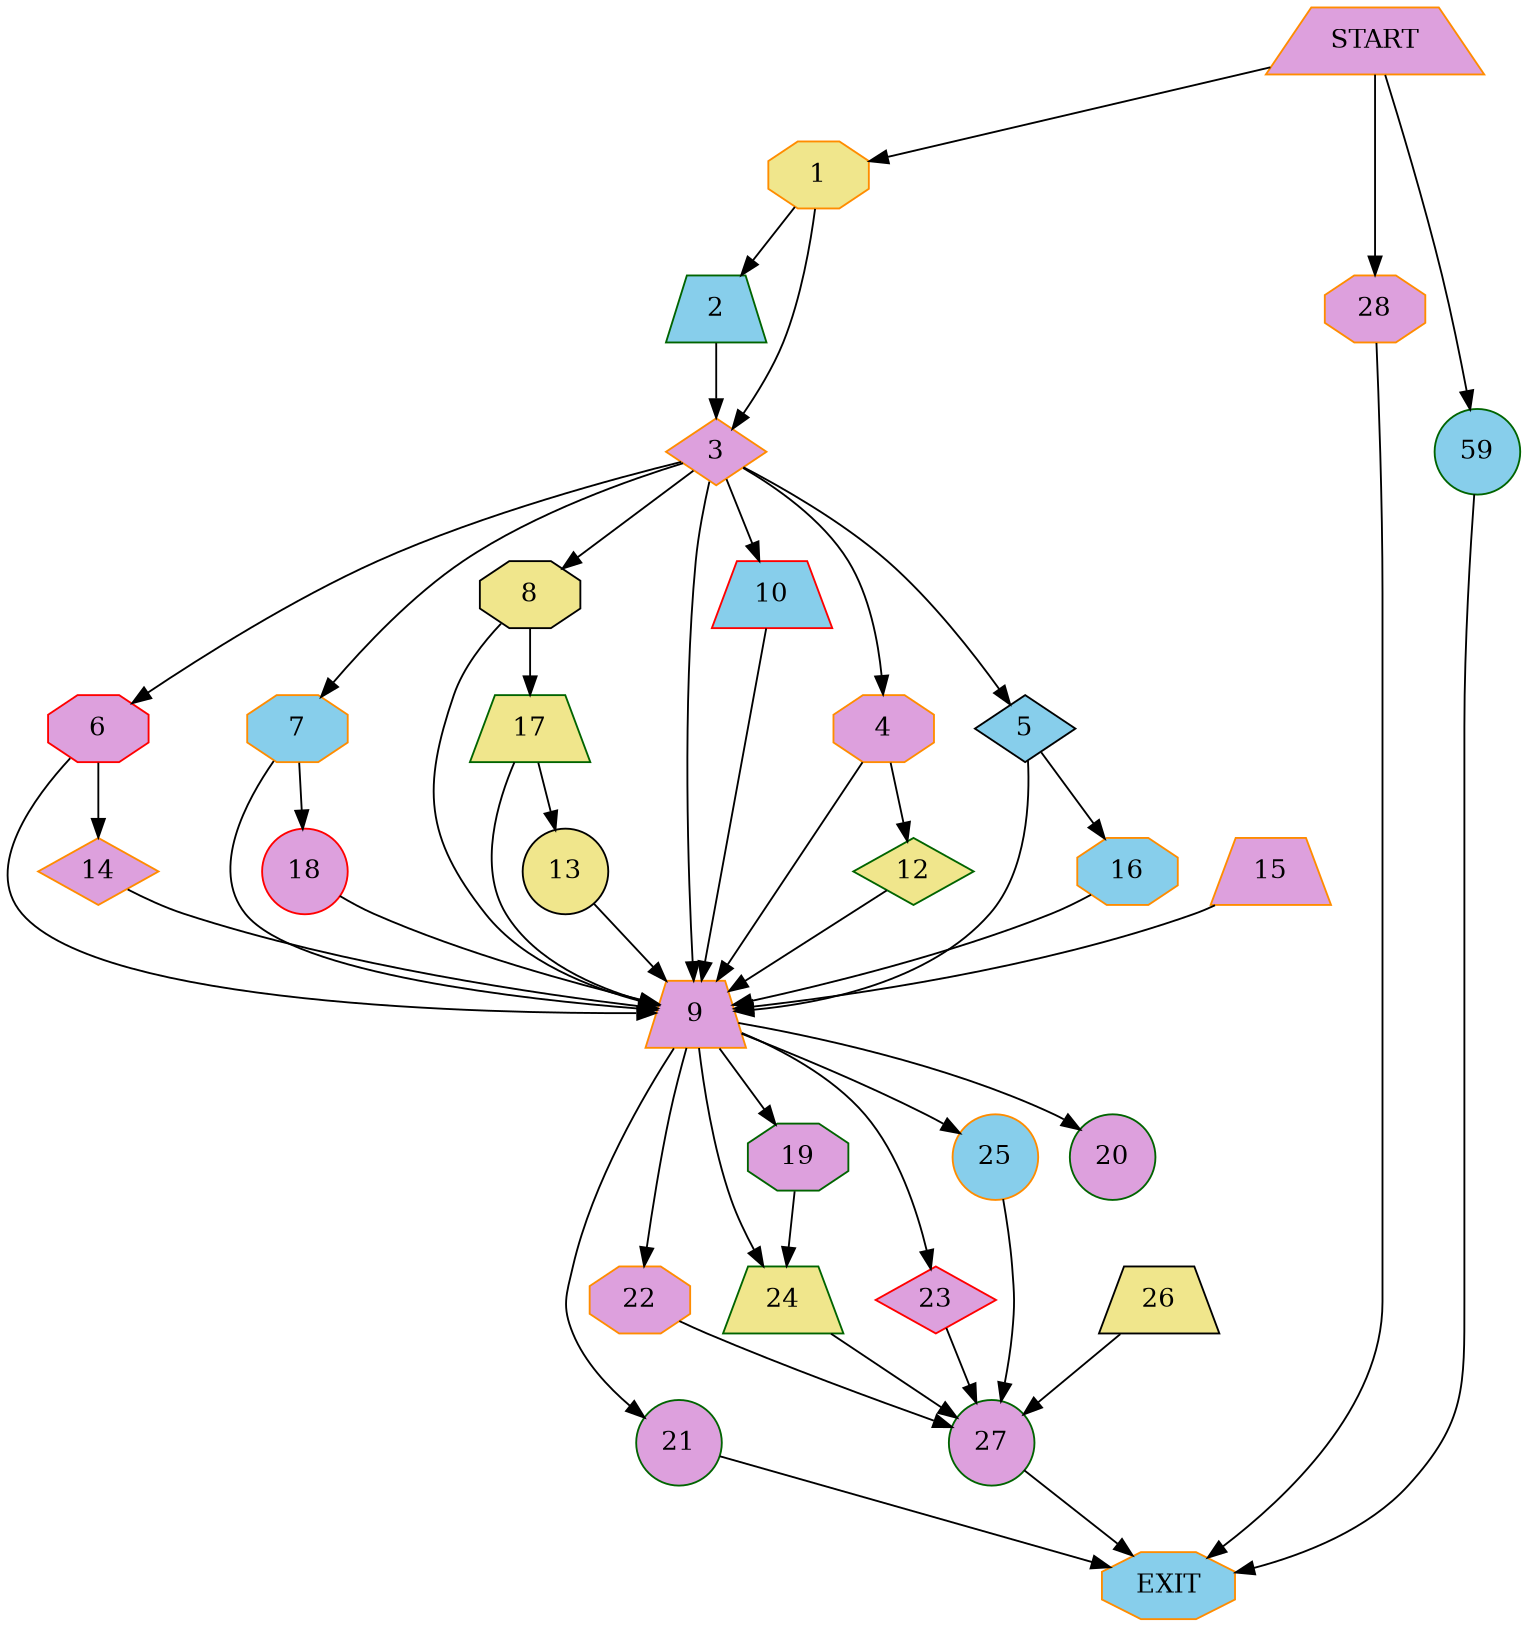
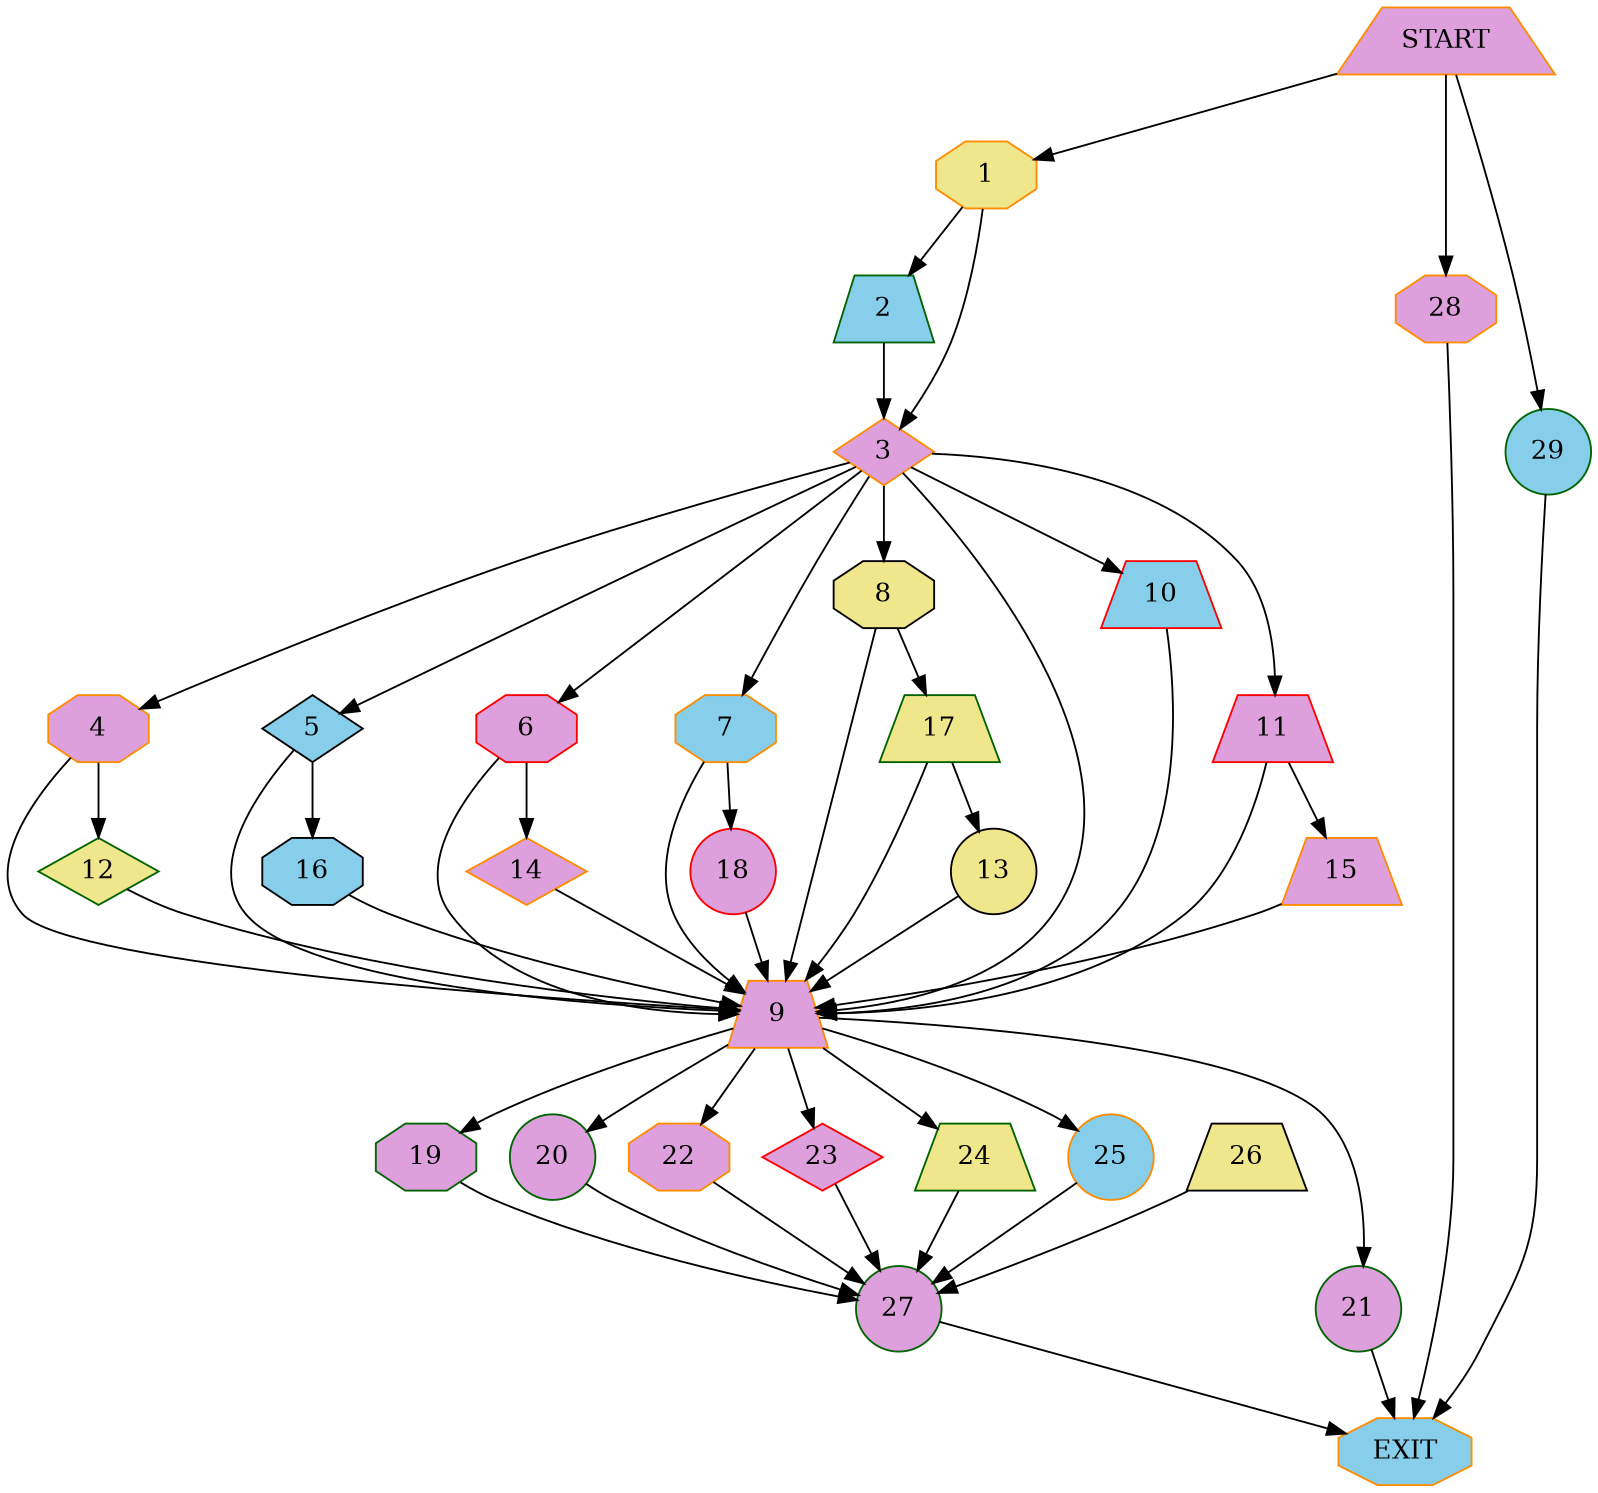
(1477, 452) -> (1548, 452)
none -> (1273, 729)
(1128, 871) -> (313, 871)
(792, 1219) -> (646, 1252)
none -> (710, 1243)
